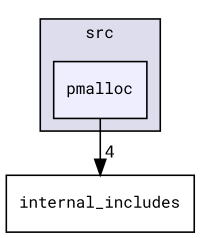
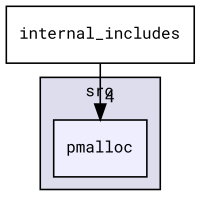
(100, 141) -> (100, 87)
